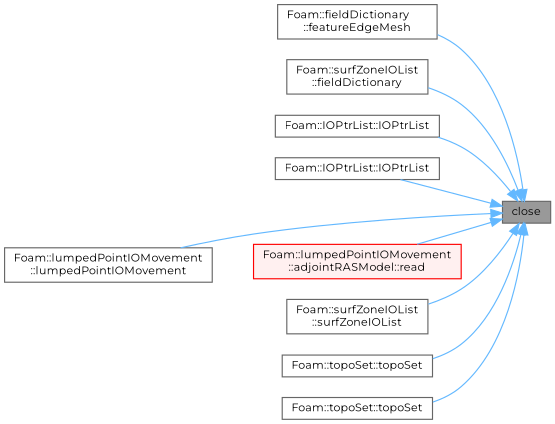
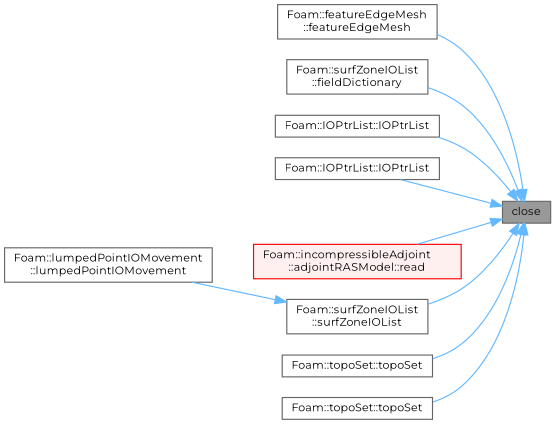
(357, 22) -> (357, 22)
(335, 224) -> (234, 291)
(357, 262) -> (357, 262)
